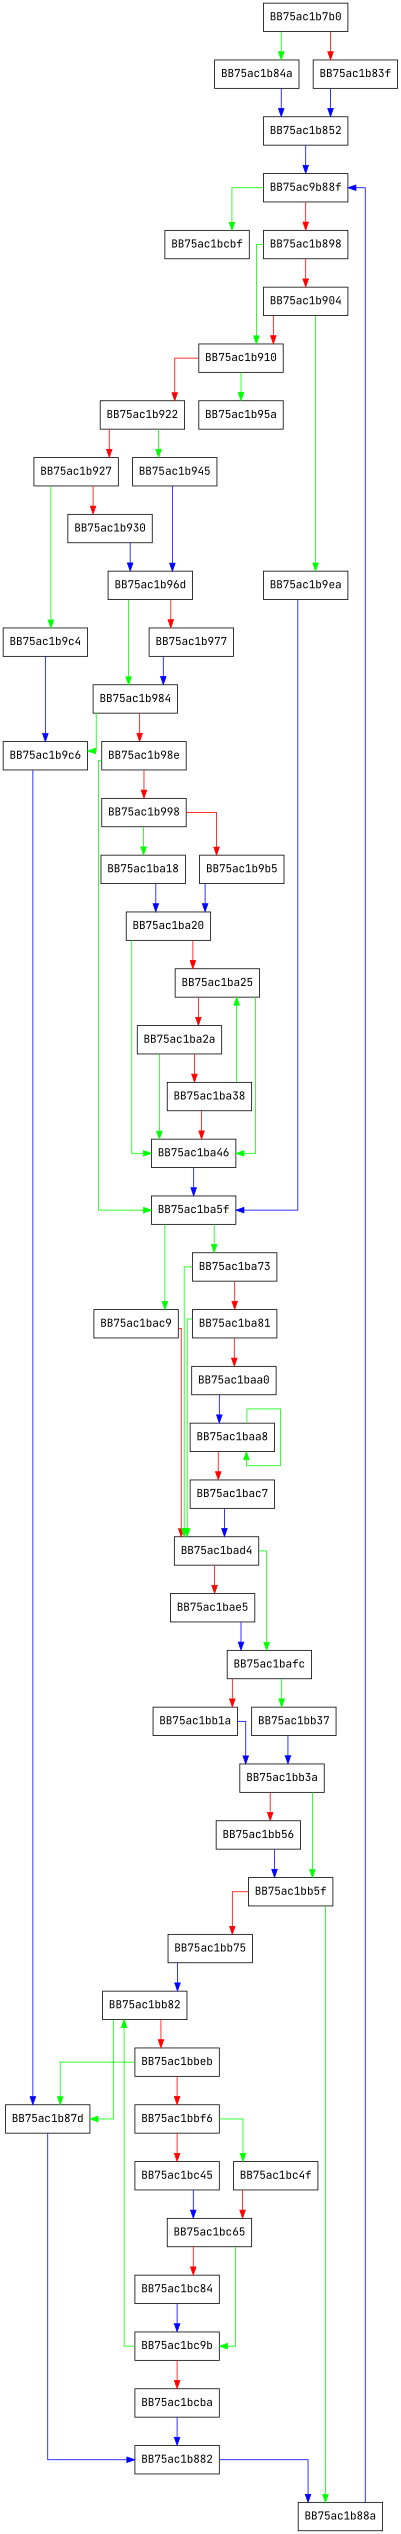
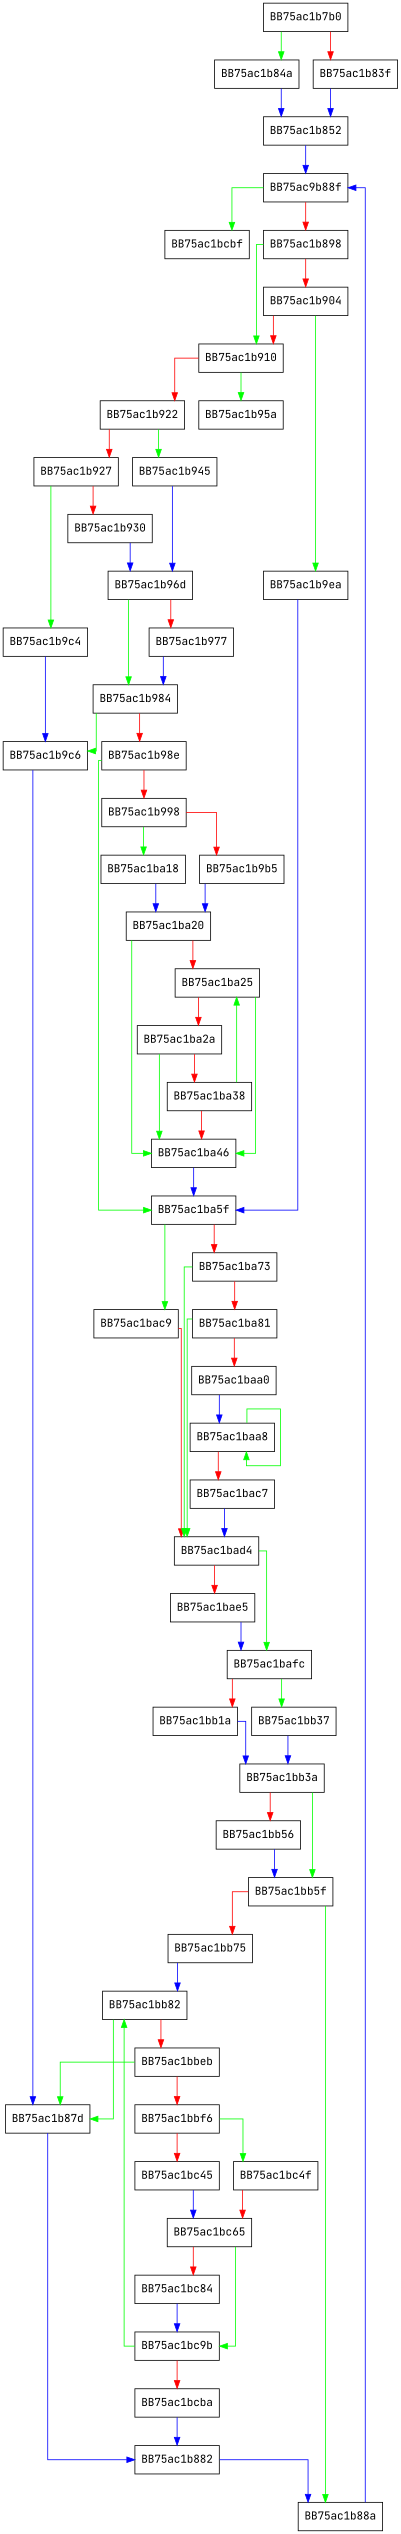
(214, 1235) -> (214, 1235)
